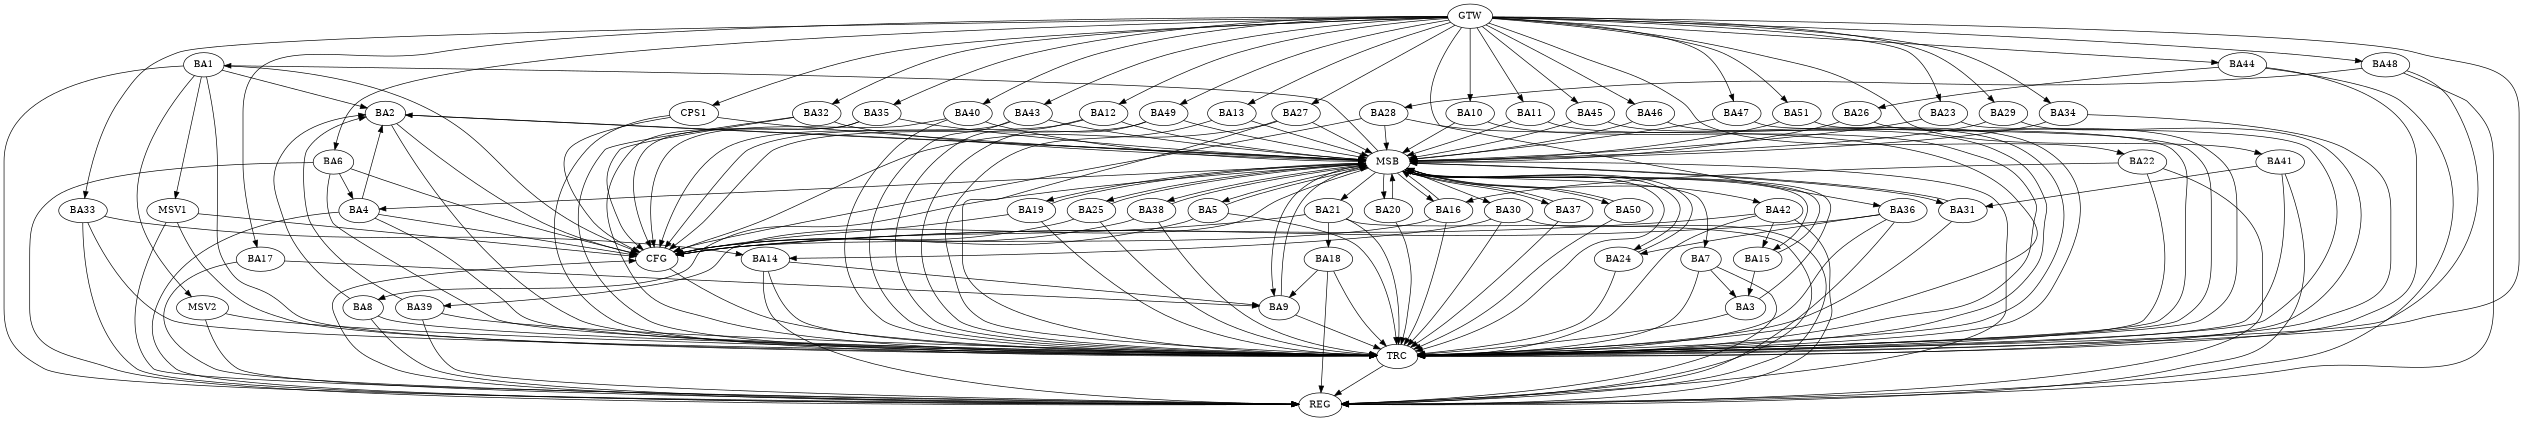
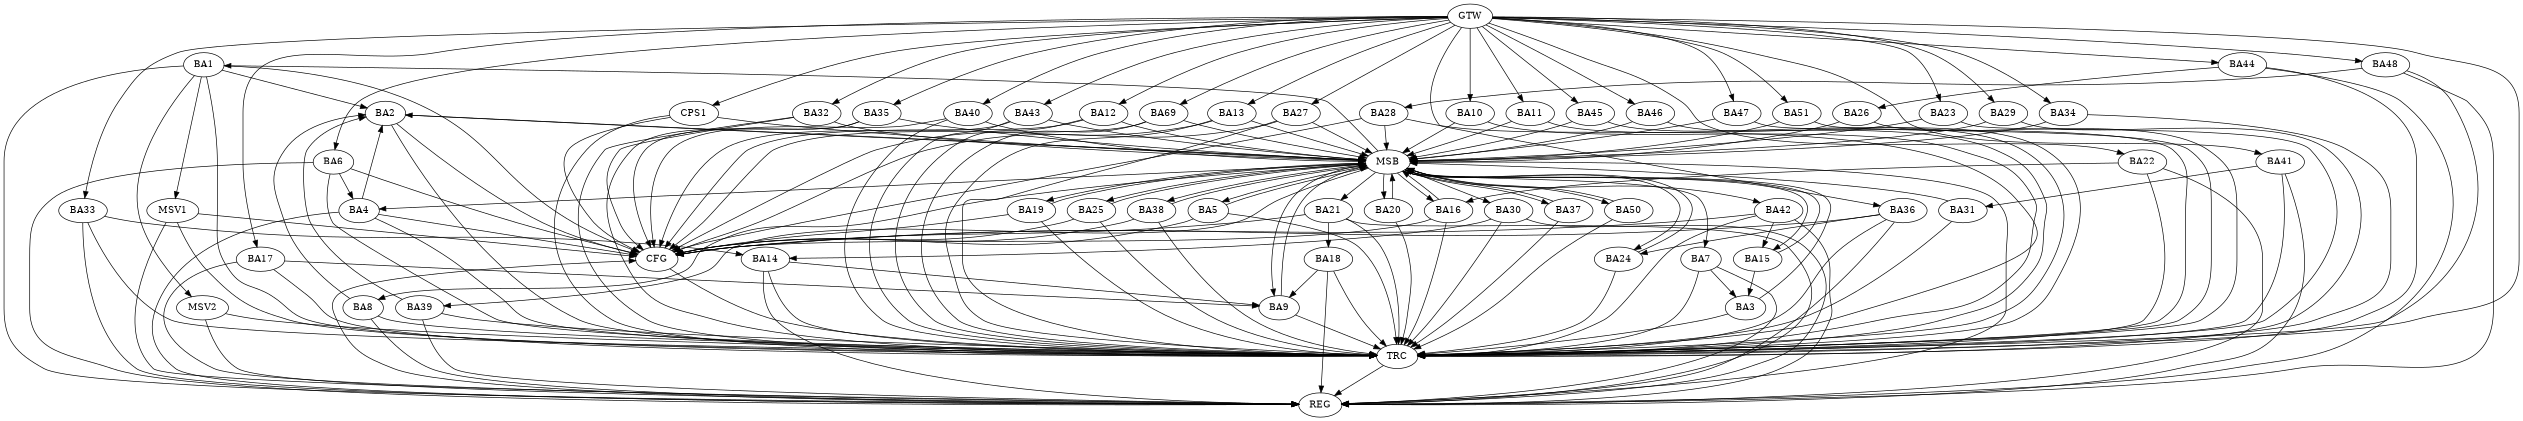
(1164, 113) -> (1164, 113)
none -> (879, 149)
(1674, 174) -> none
(1662, 218) -> (812, 352)
